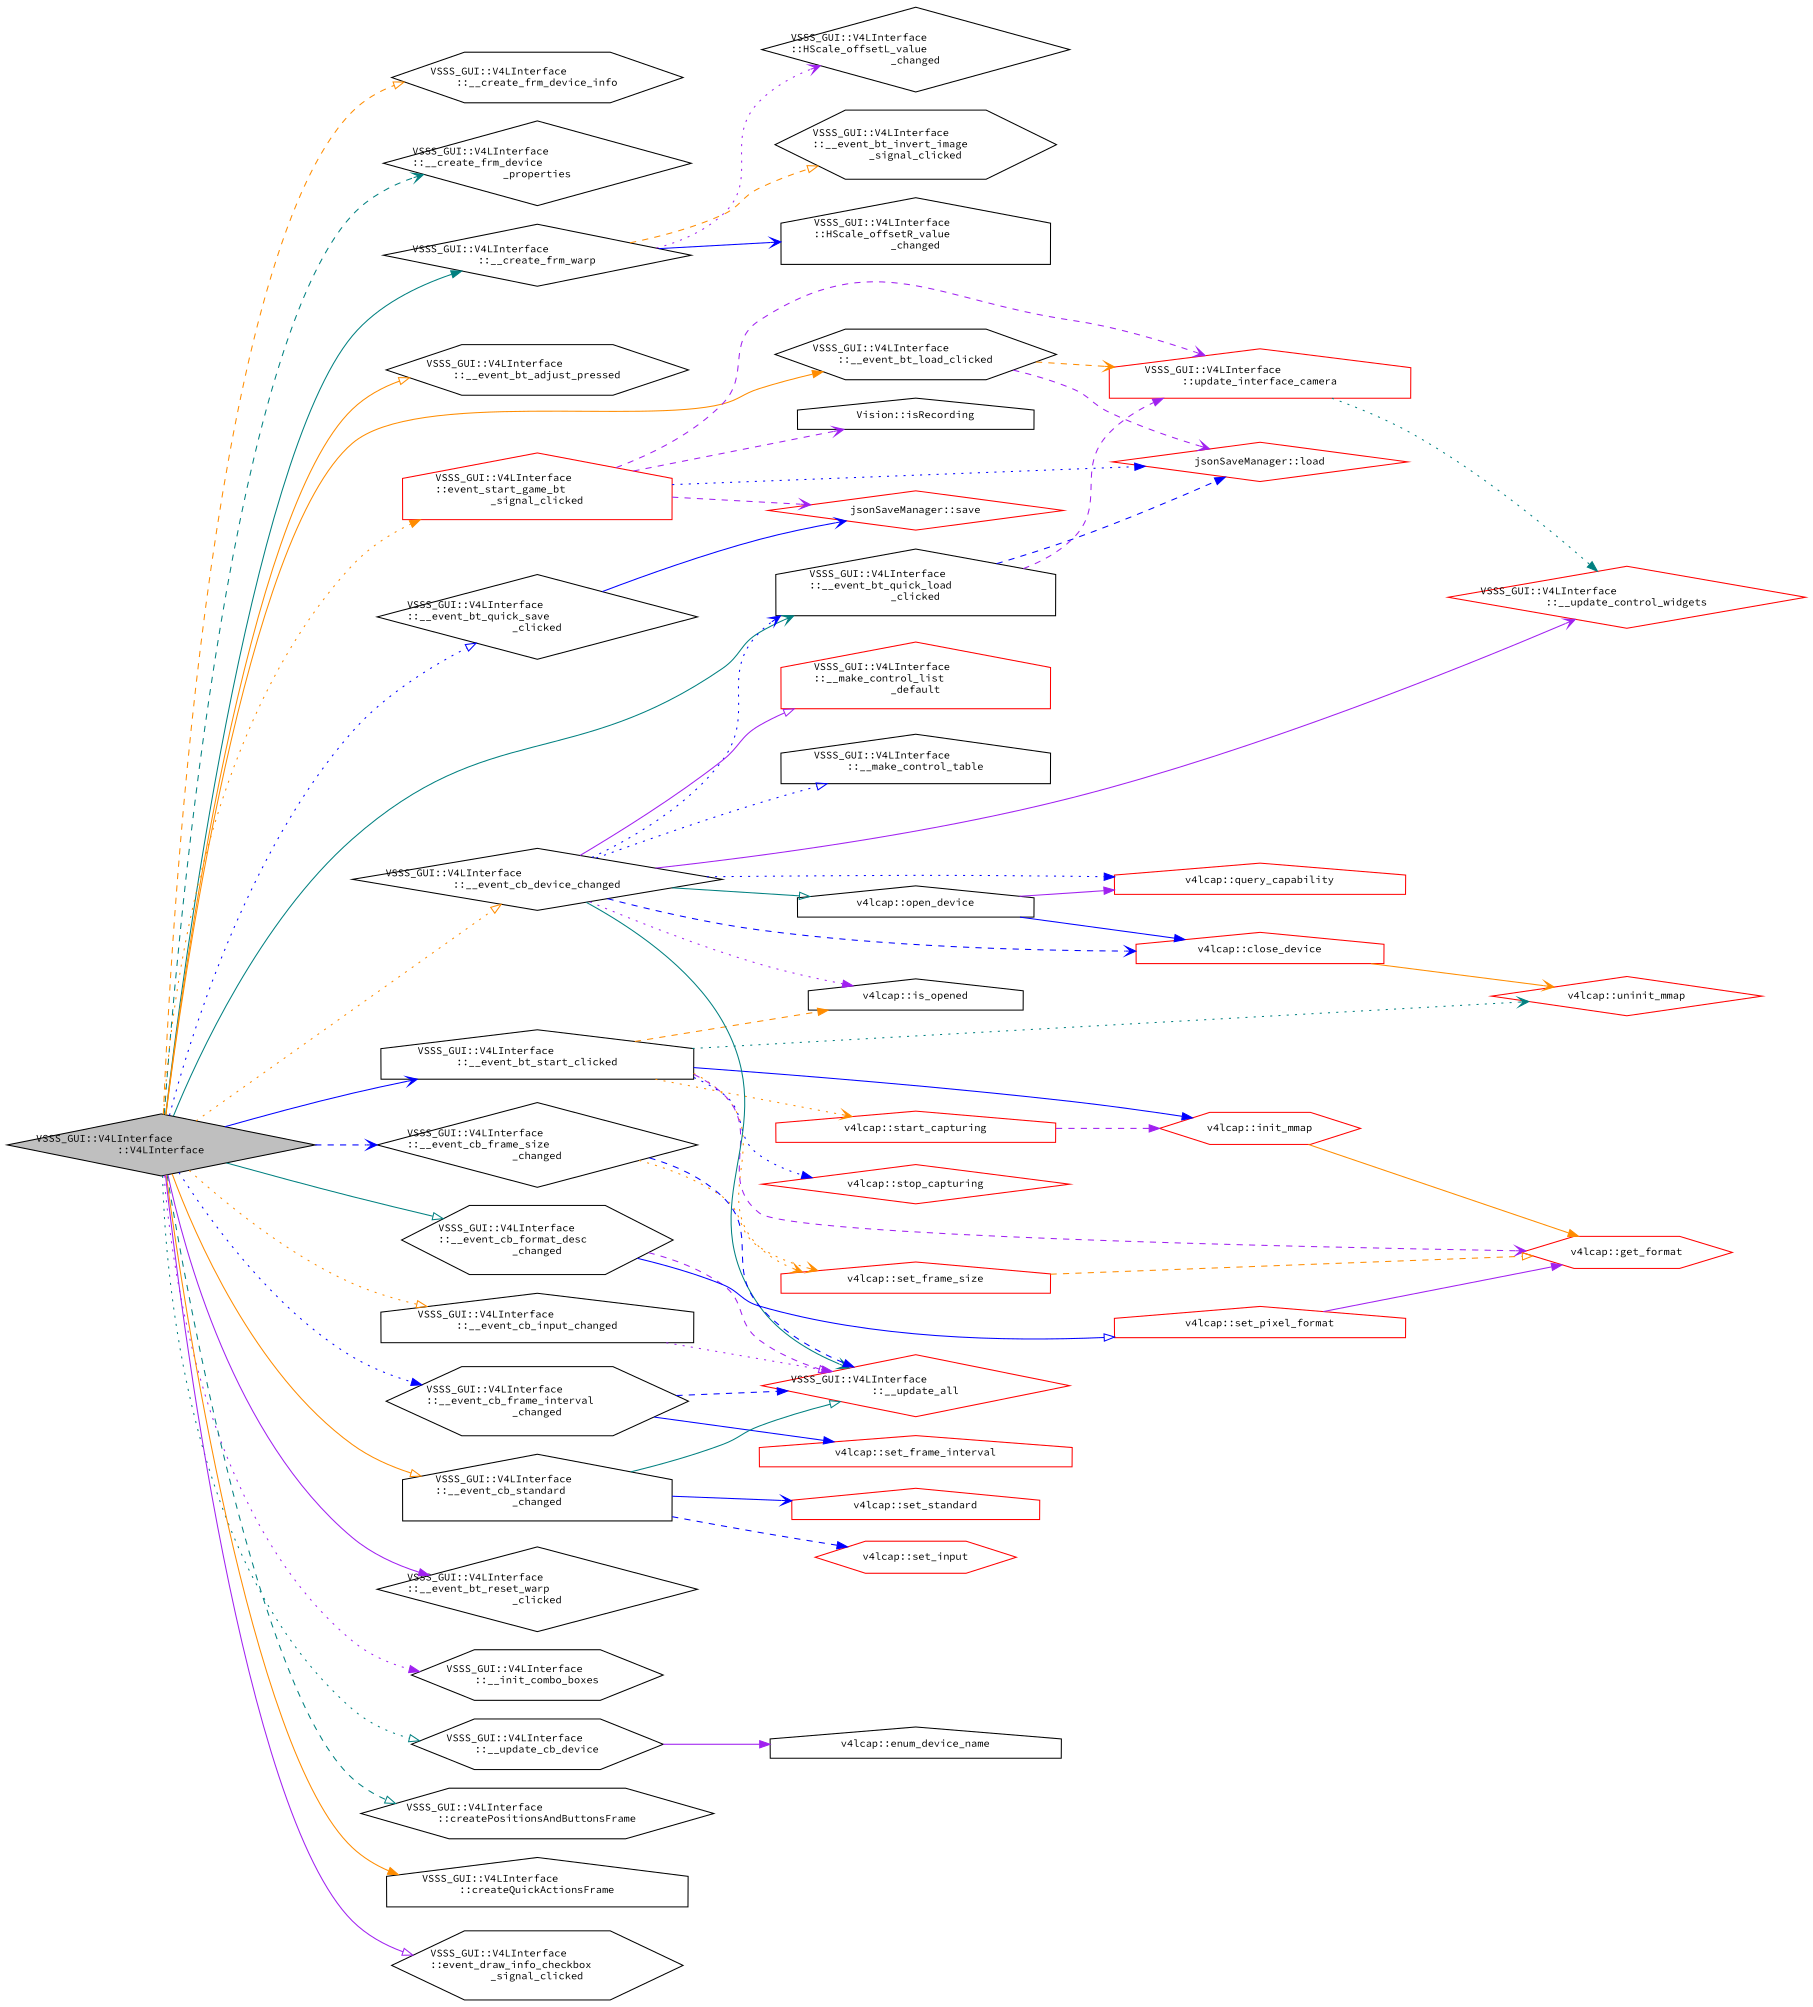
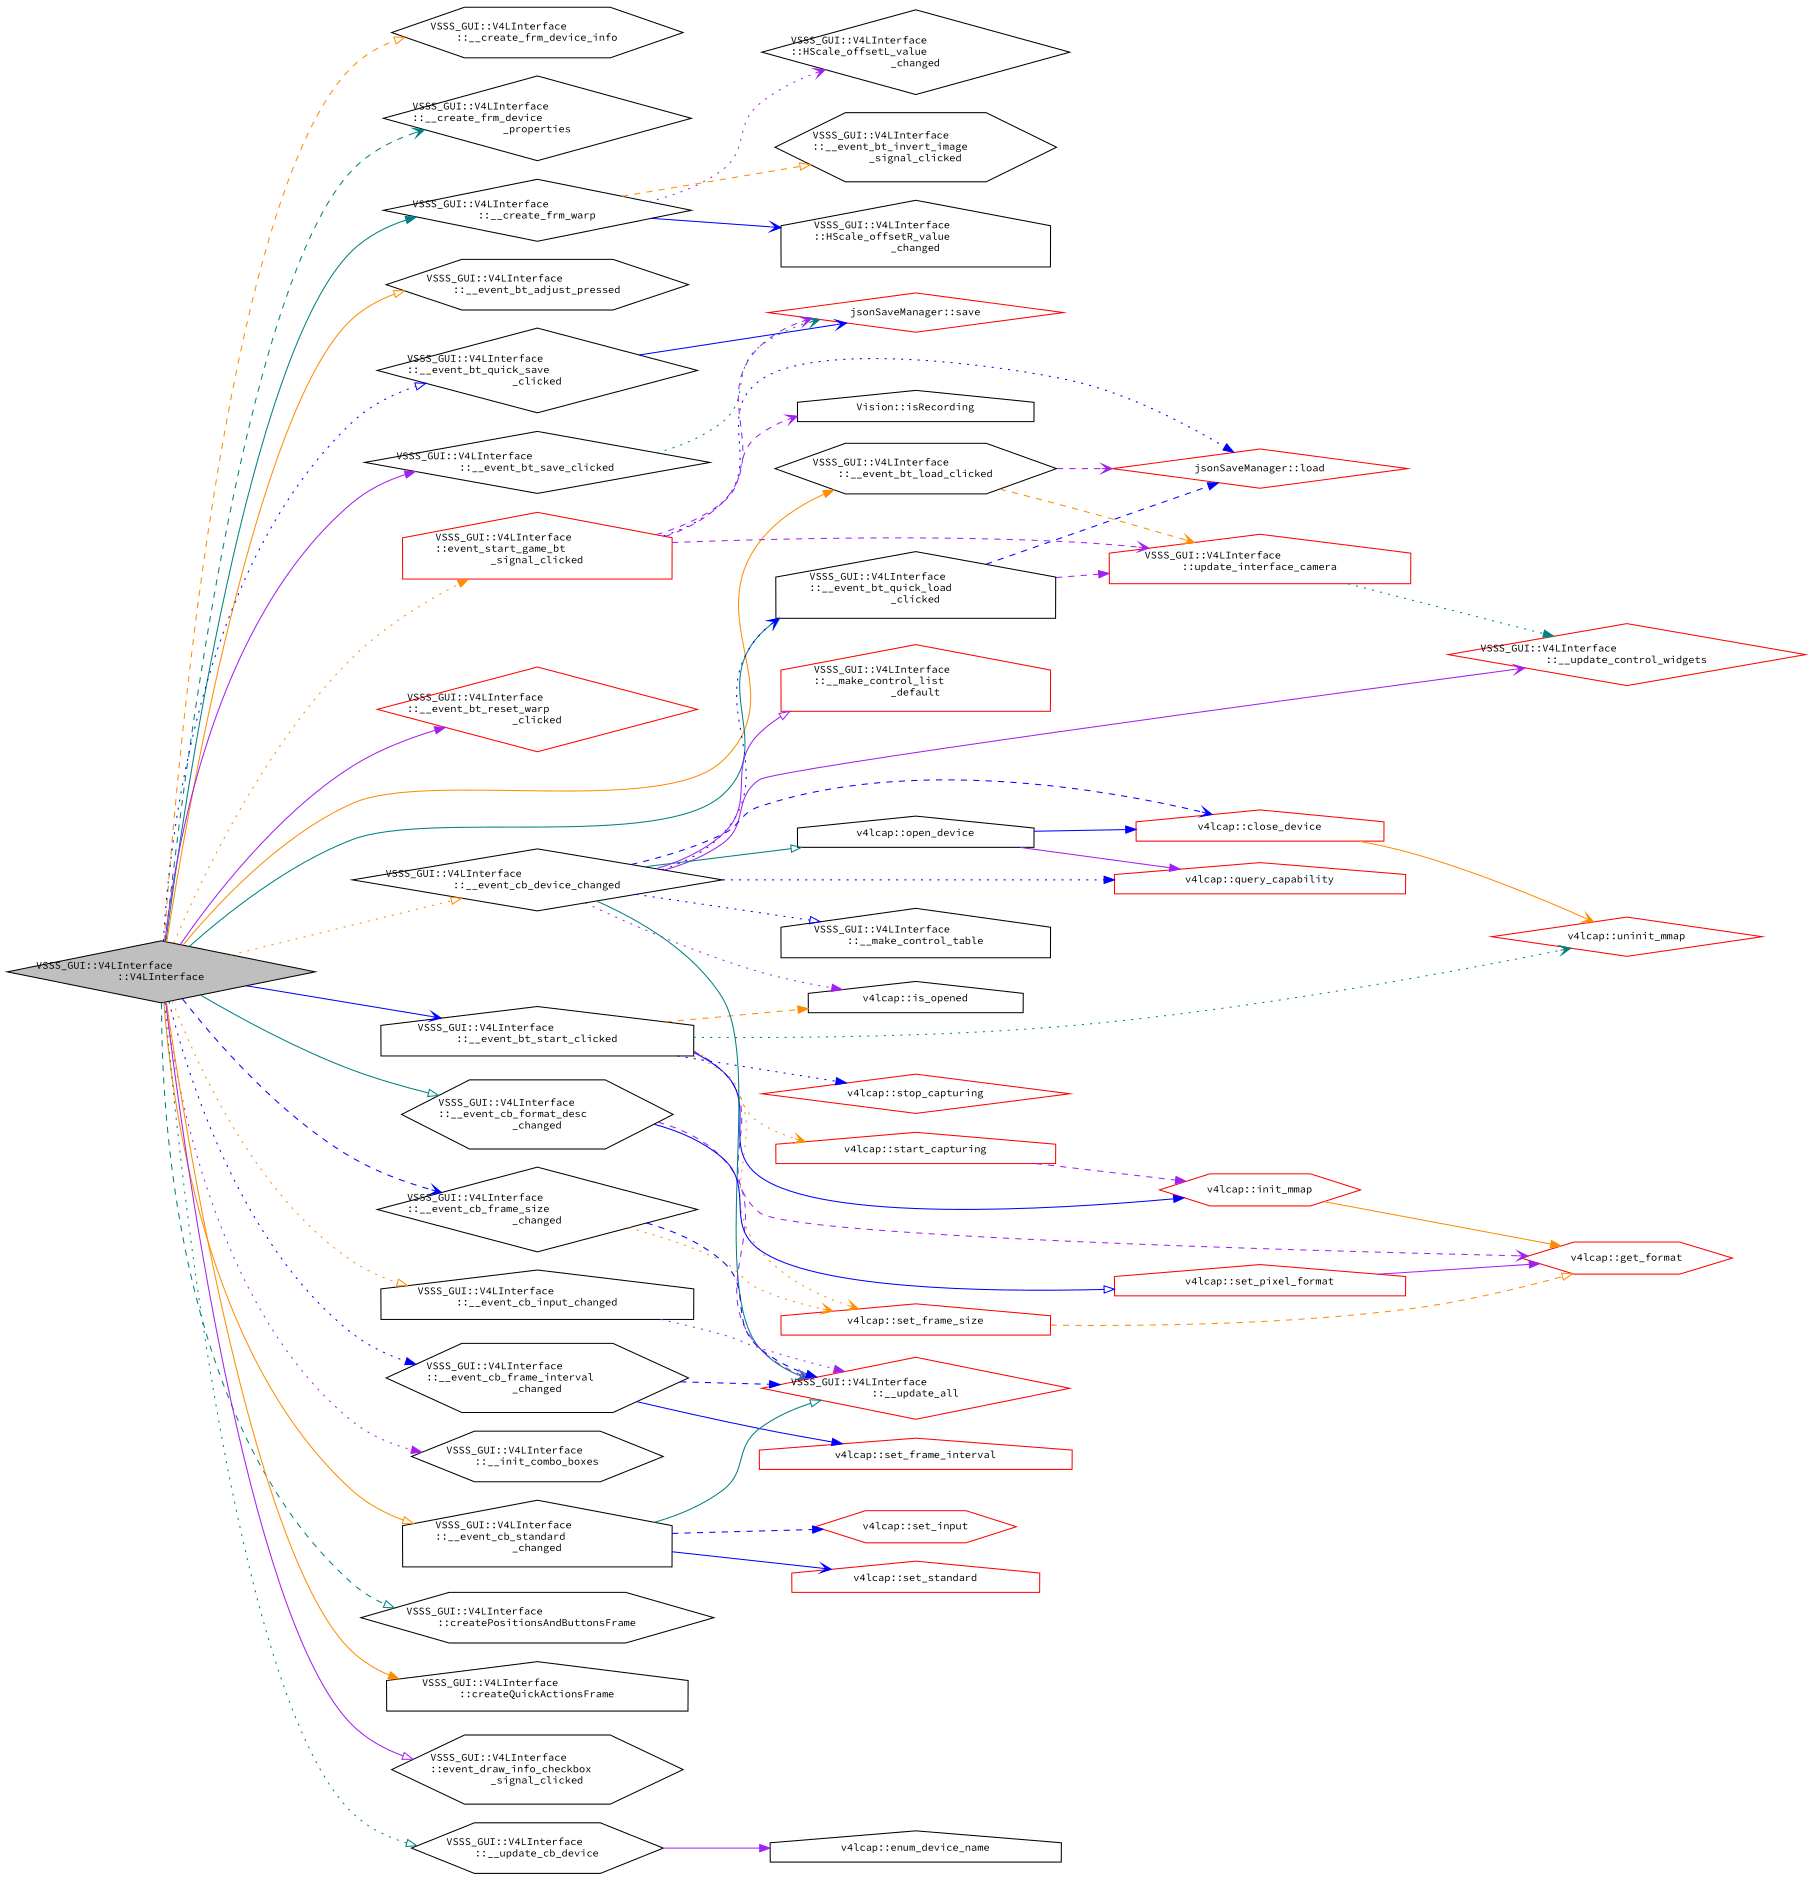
none -> (537, 462)
(537, 1589) -> (537, 709)
